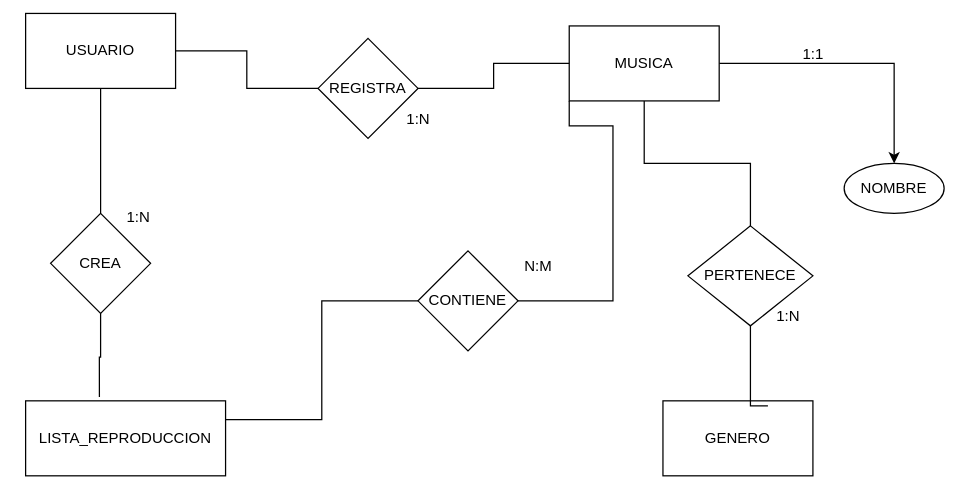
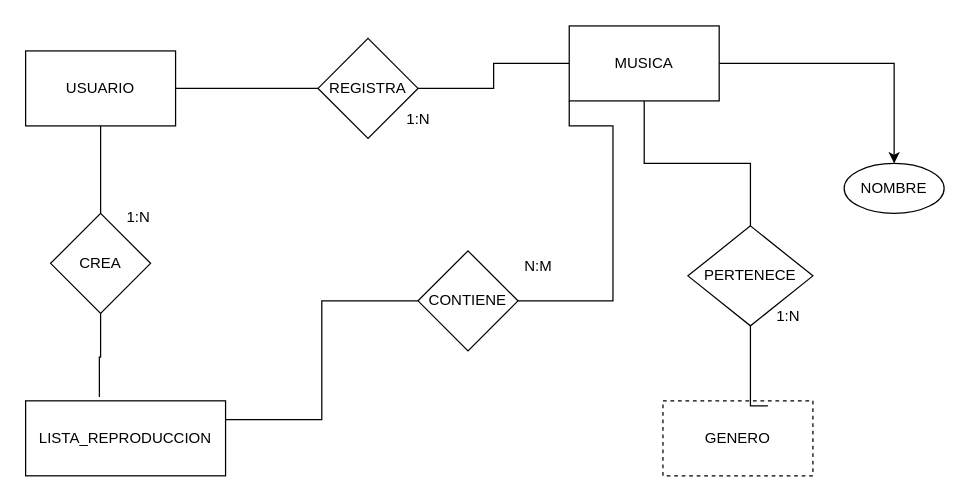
(101, 51) -> (101, 88)
(813, 54) -> none
(738, 438) -> (738, 438)
